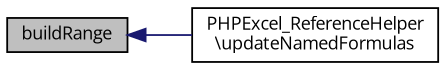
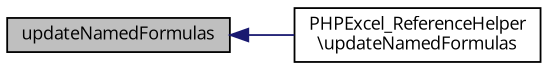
(67, 35) -> (119, 35)
